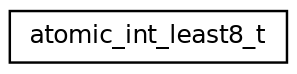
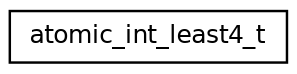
(148, 37) -> (148, 37)
